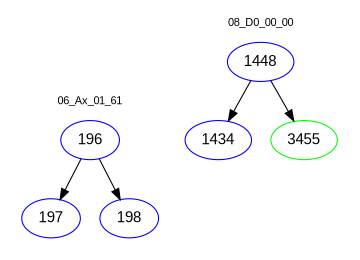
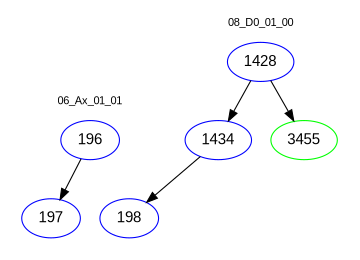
(261, 23) -> (261, 23)
(261, 62) -> (261, 62)
(90, 102) -> (90, 102)
(107, 174) -> (178, 176)
